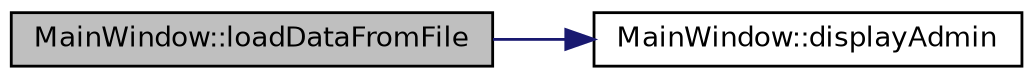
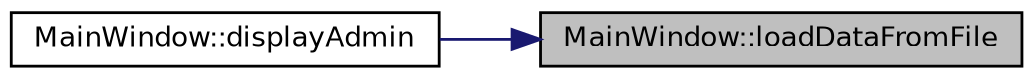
(529, 39) -> (476, 39)
